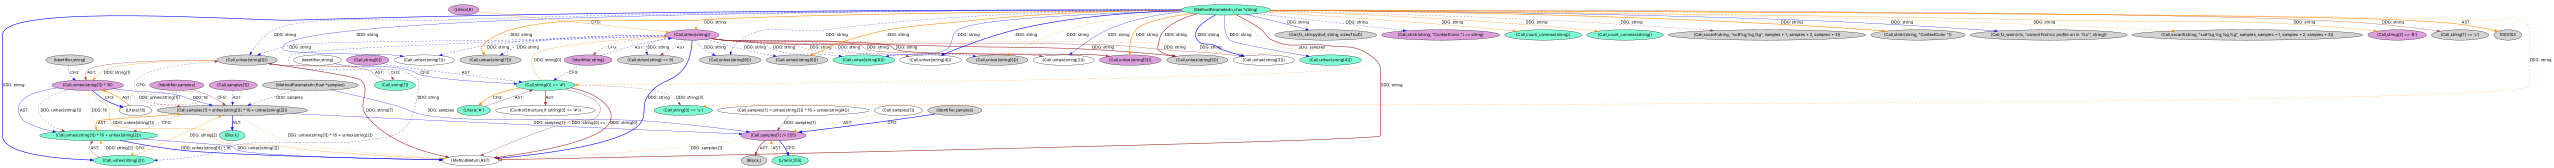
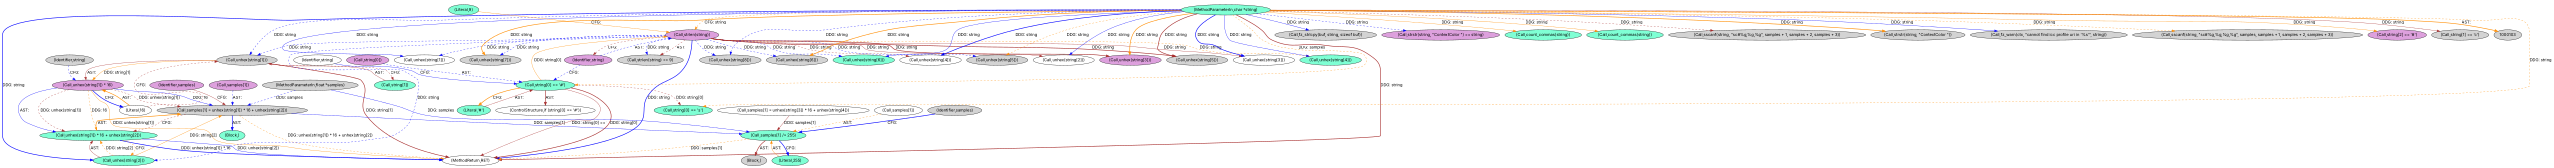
(464, 10) -> (464, 10)
(715, 22) -> (715, 22)
(773, 135) -> (773, 135)
